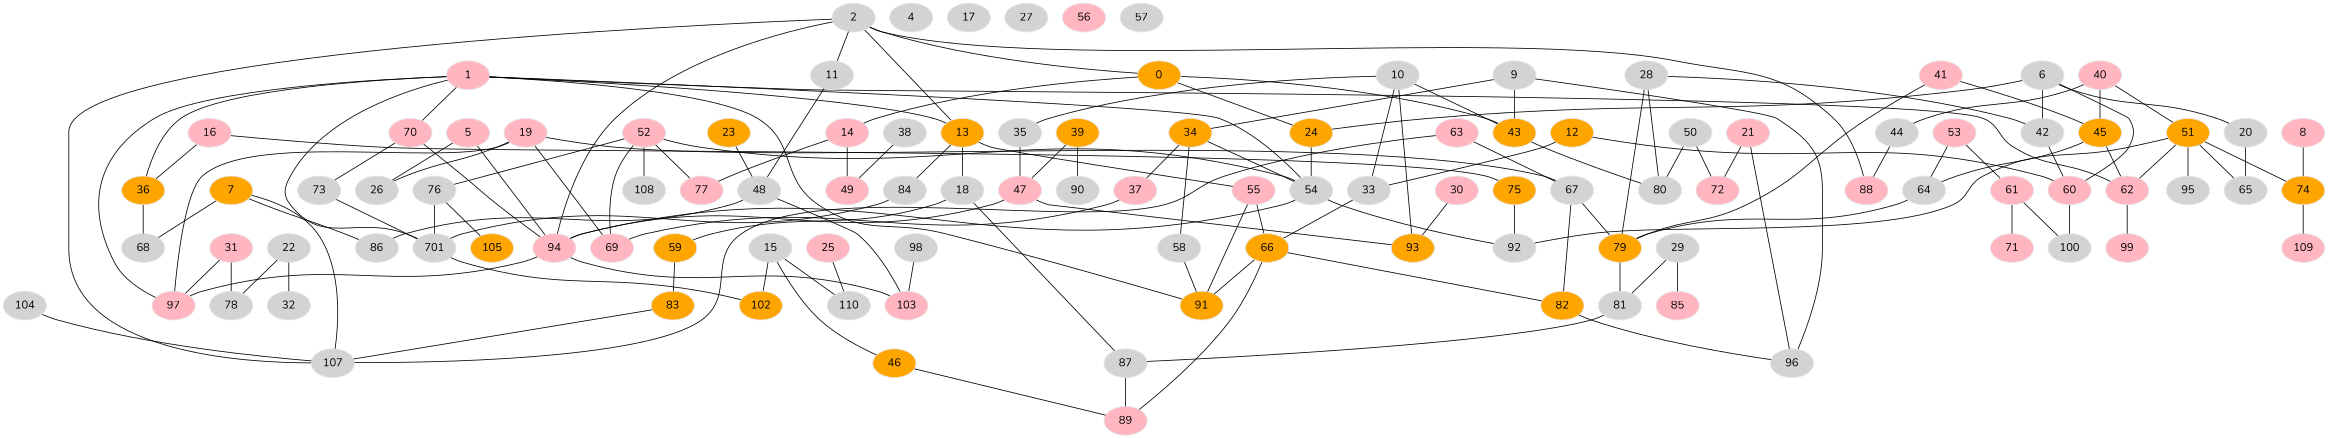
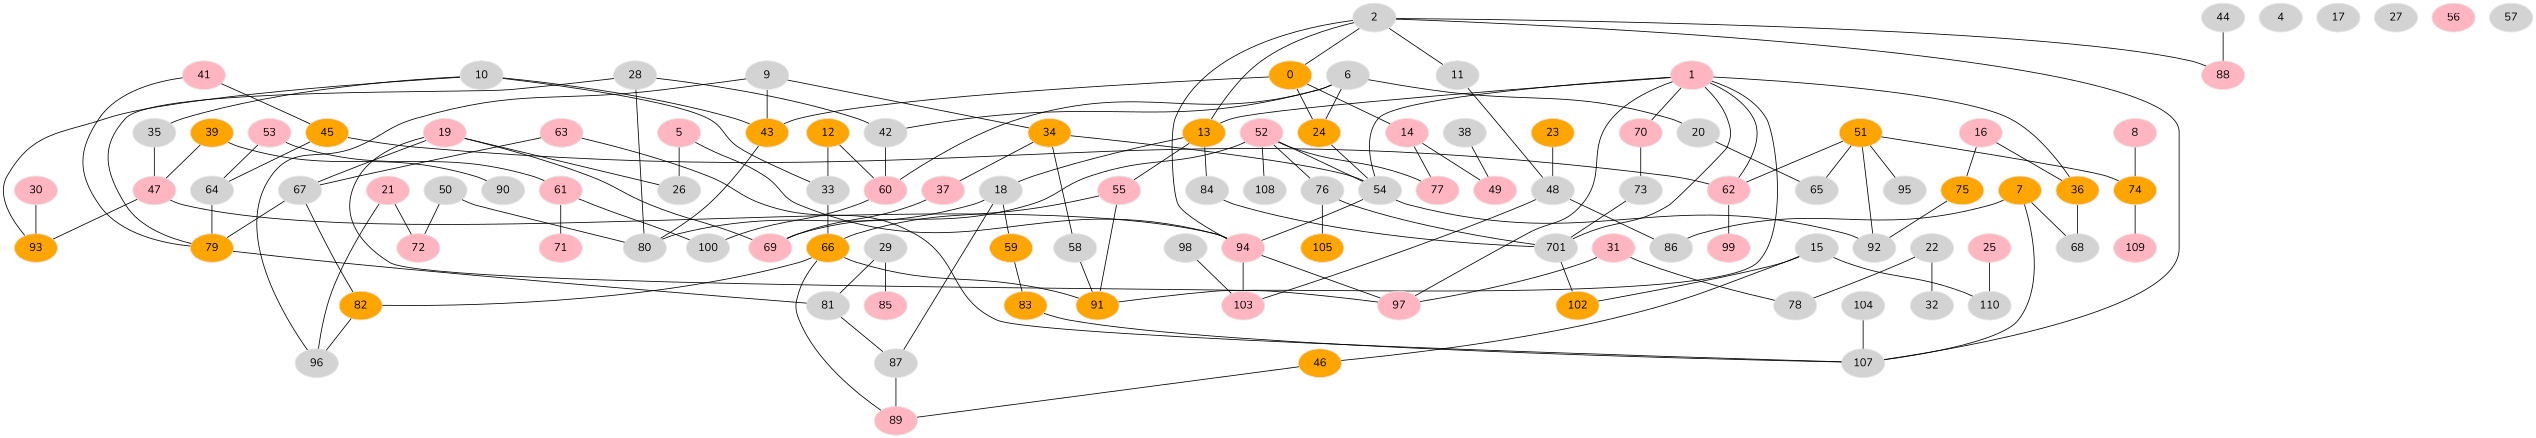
(2100, 75) -> none
(481, 191) -> none
none -> (742, 223)
